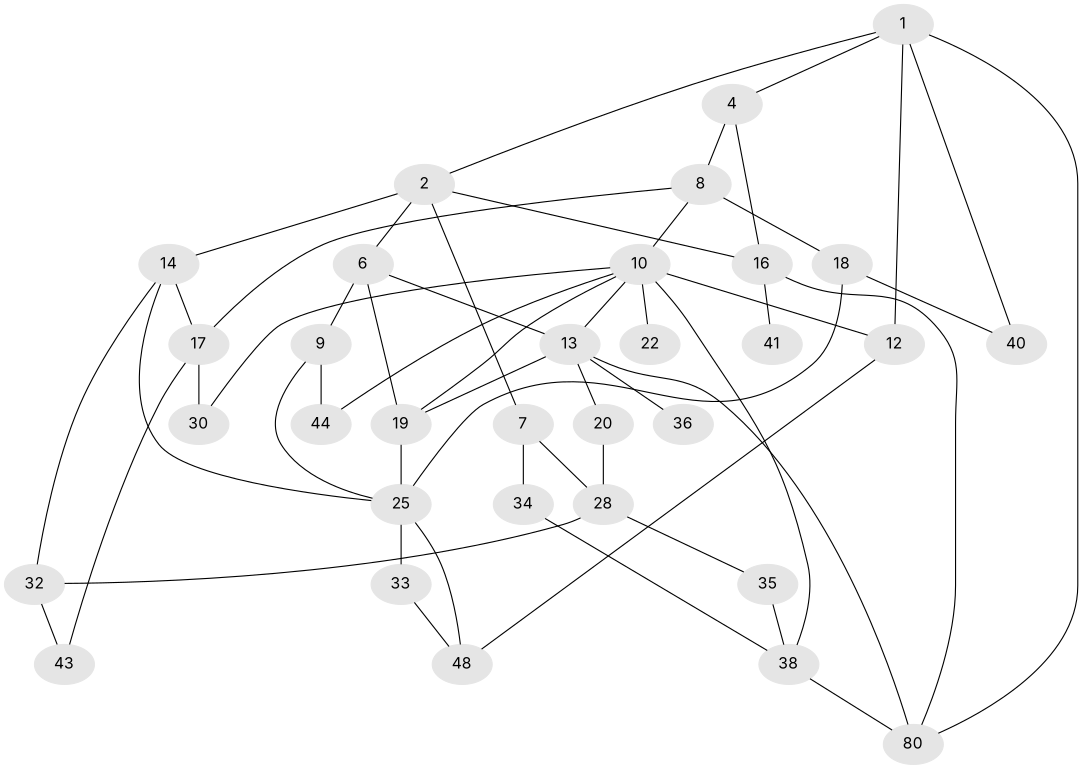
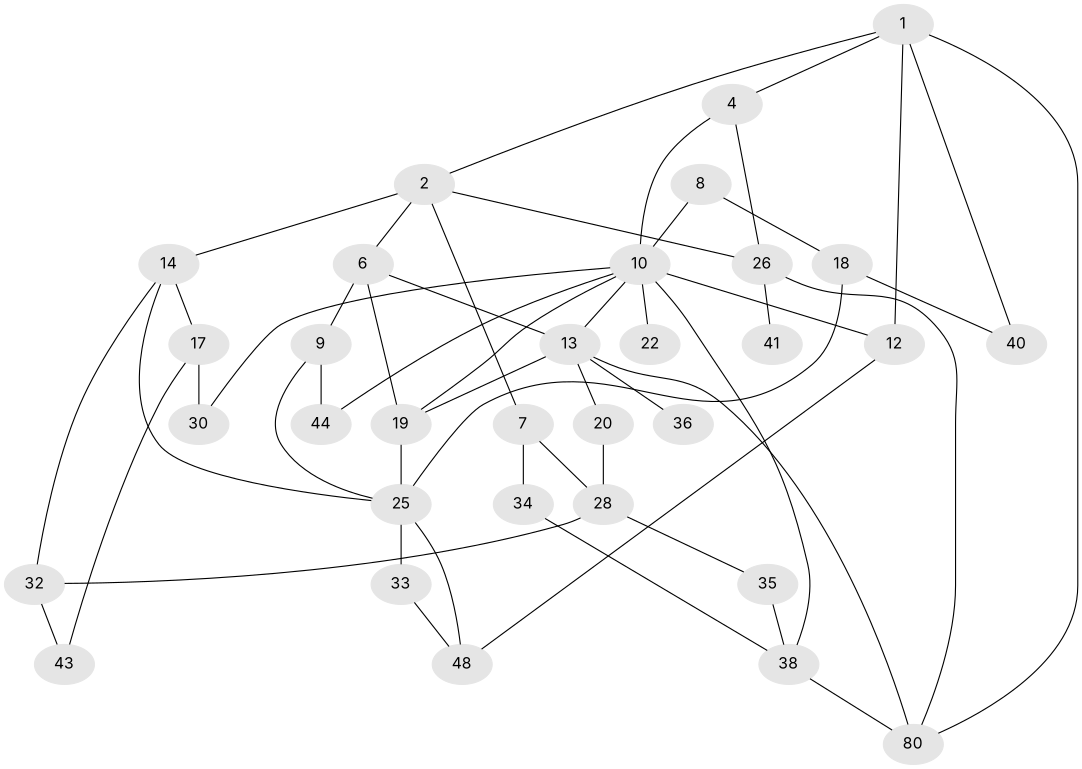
(717, 145) -> (658, 171)
(428, 219) -> none
(762, 264) -> (762, 264)
